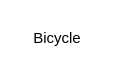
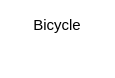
(57, 38) -> (57, 26)
